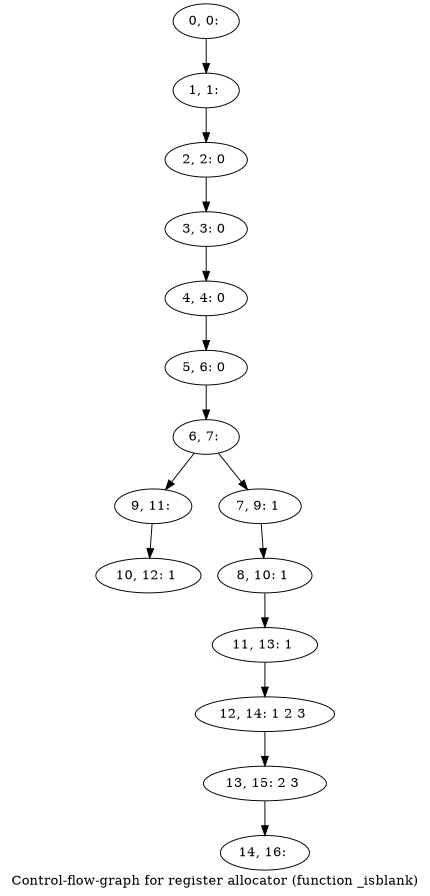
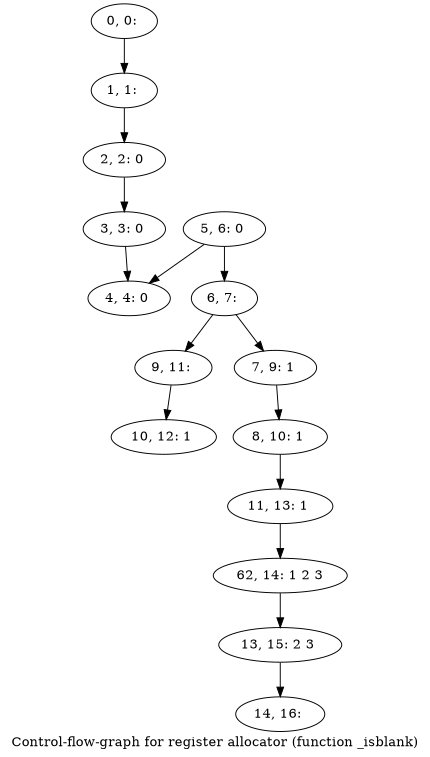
(206, 328) -> (181, 261)
(265, 714) -> (280, 576)
